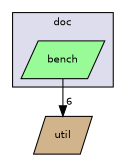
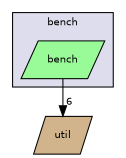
(63, 23) -> (63, 23)
